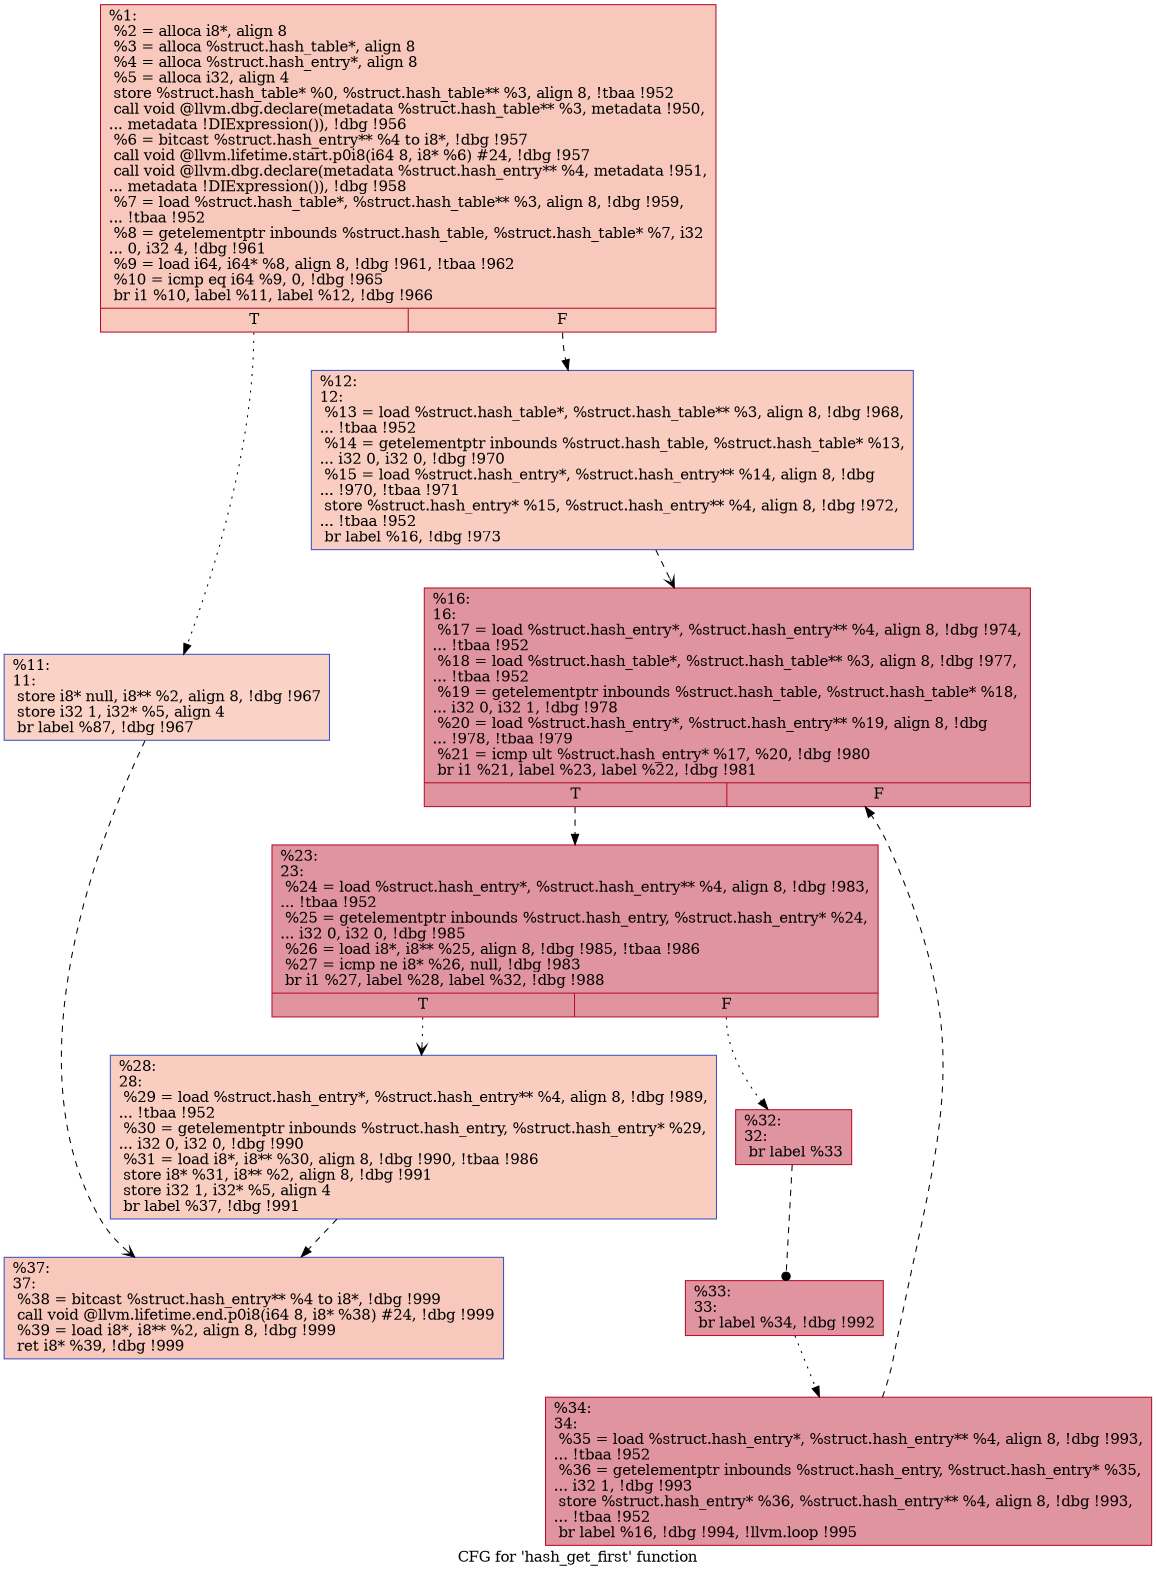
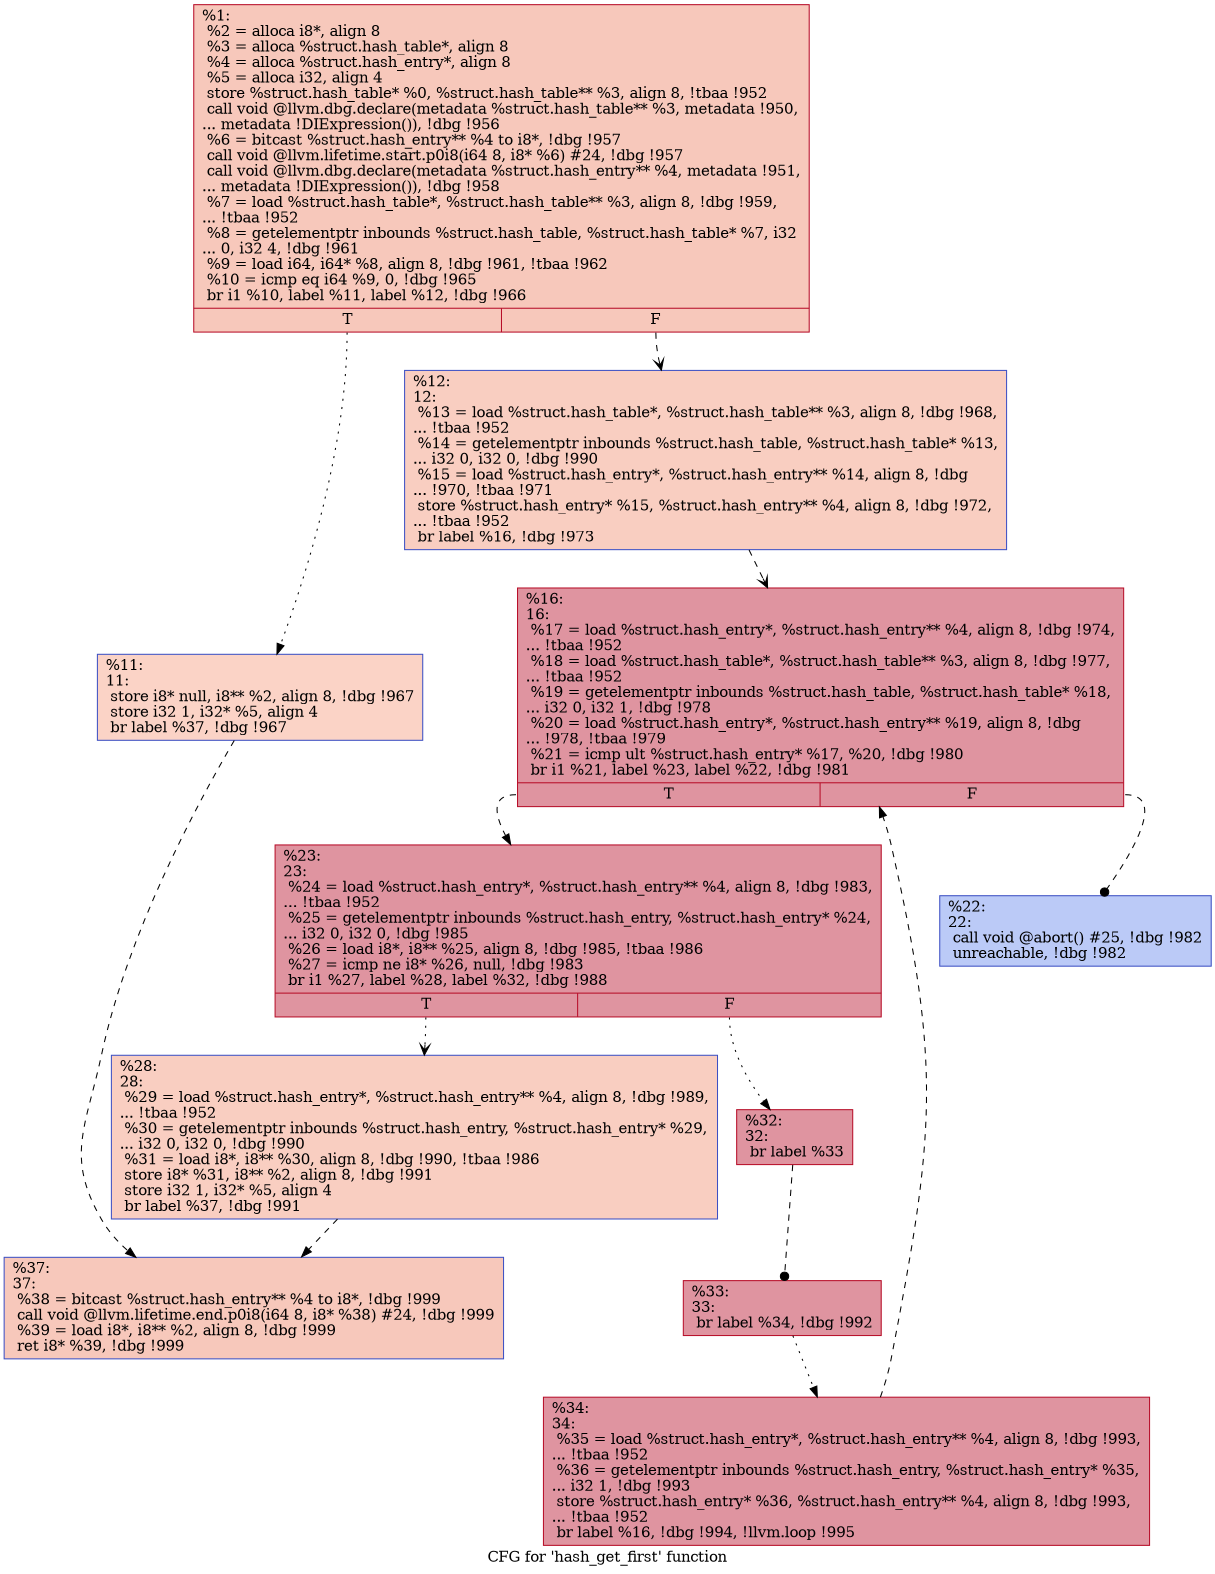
(563, 346) -> (657, 346)
(412, 460) -> (506, 460)
(103, 728) -> (196, 728)
none -> (1075, 931)
(66, 997) -> (119, 992)
